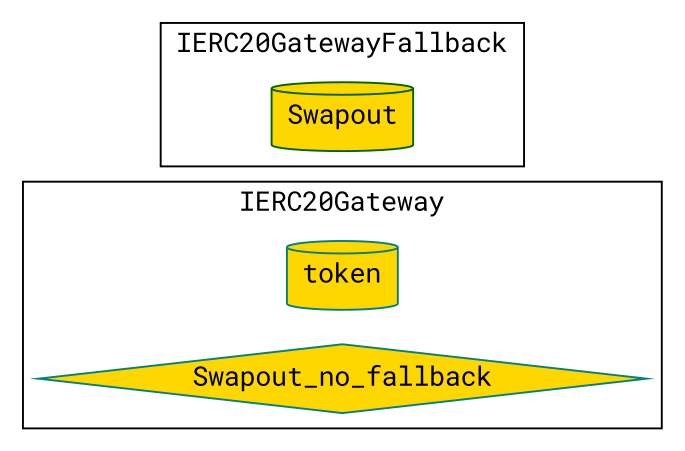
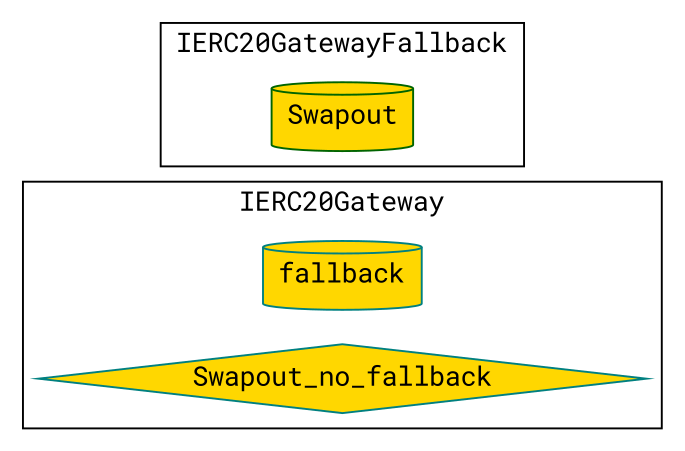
(342, 275) -> (342, 275)
